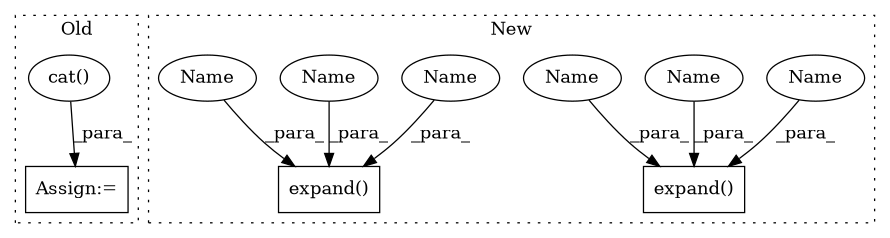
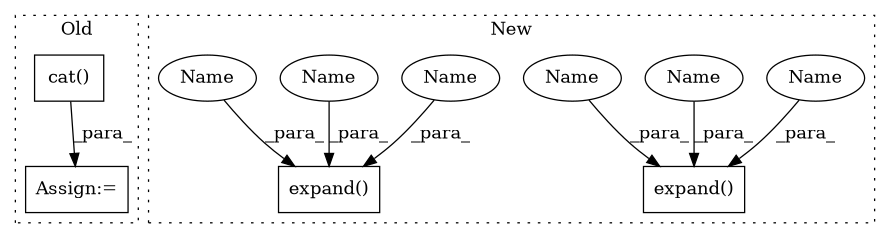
(69, 78) -> (69, 78)
